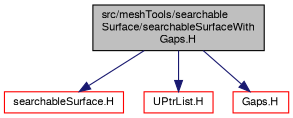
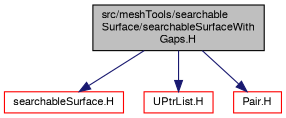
(261, 102) -> (258, 102)
